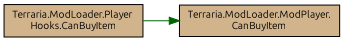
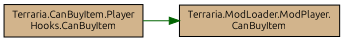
(74, 21) -> (74, 21)
